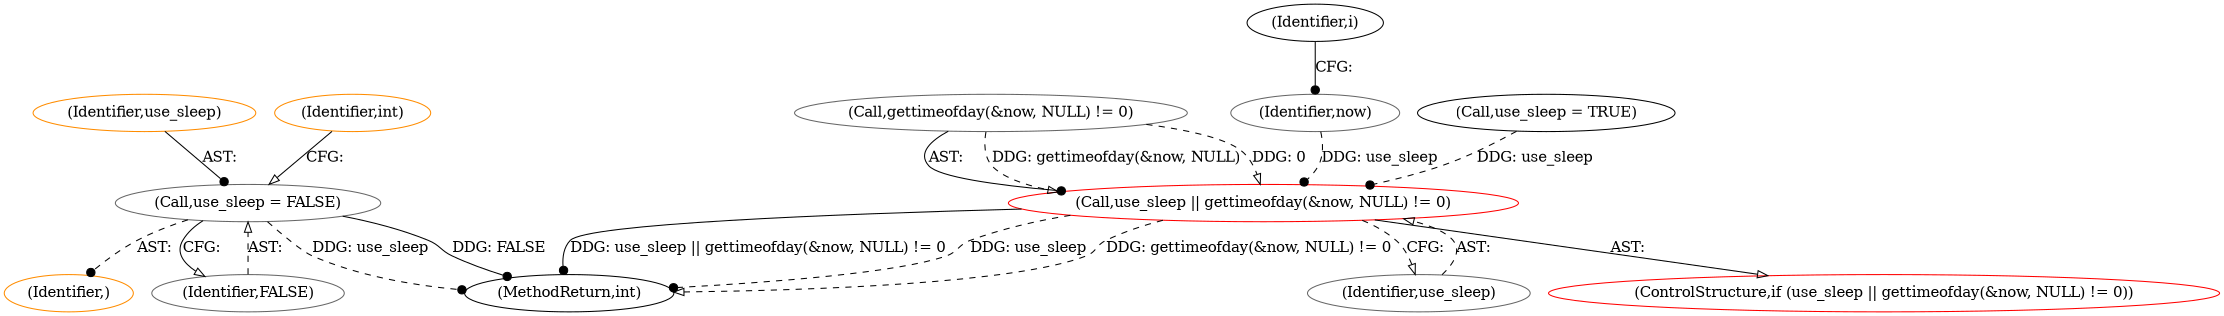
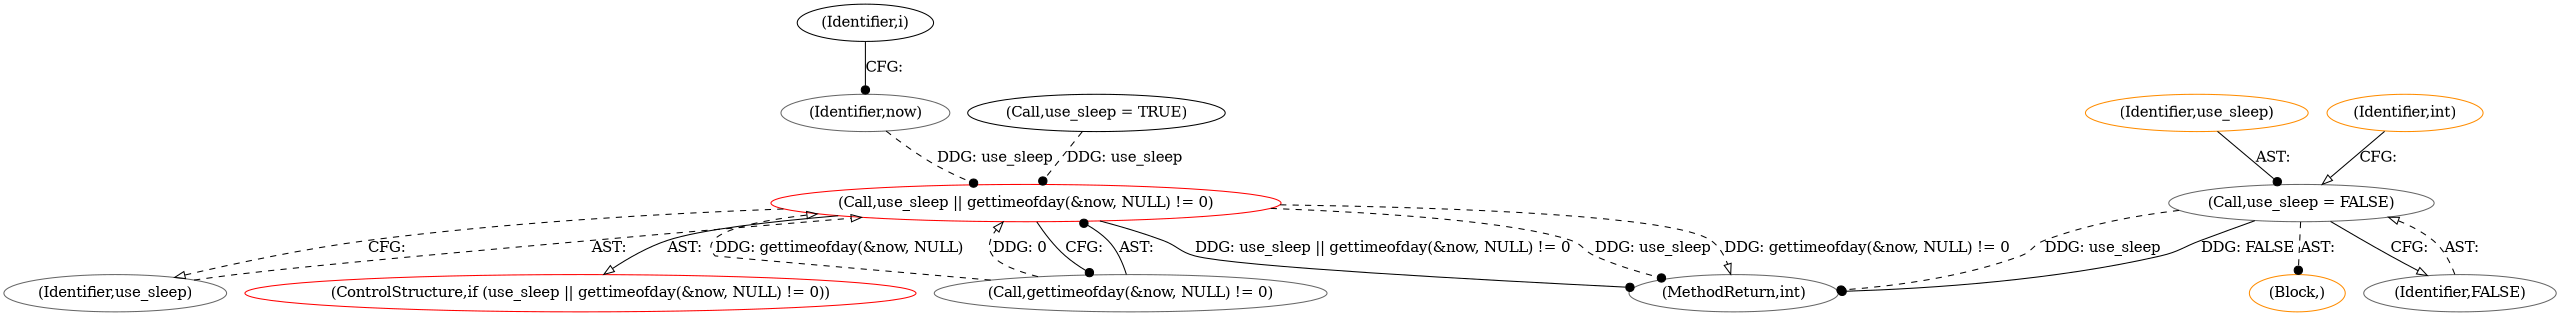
none -> (1058, 249)
(69, 293) -> (2297, 293)
(569, 293) -> (1734, 293)
